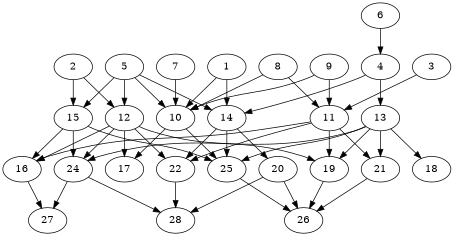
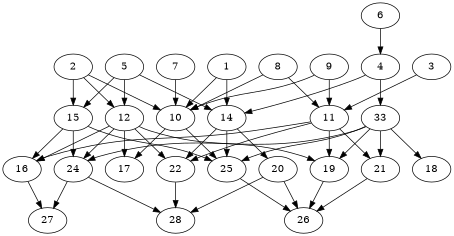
(147, 90) -> (119, 90)
(380, 118) -> (380, 118)
